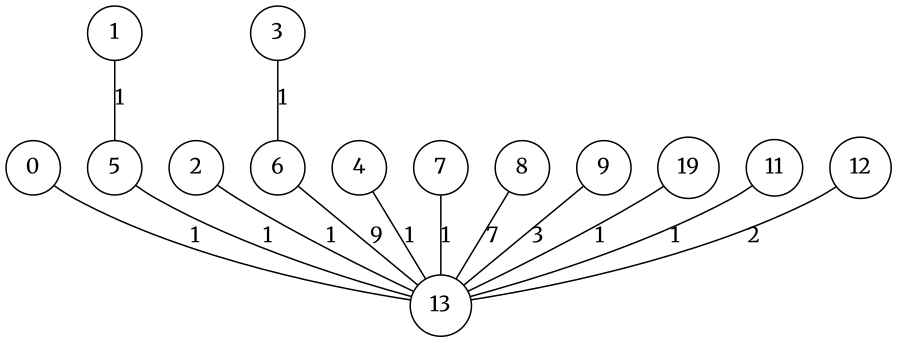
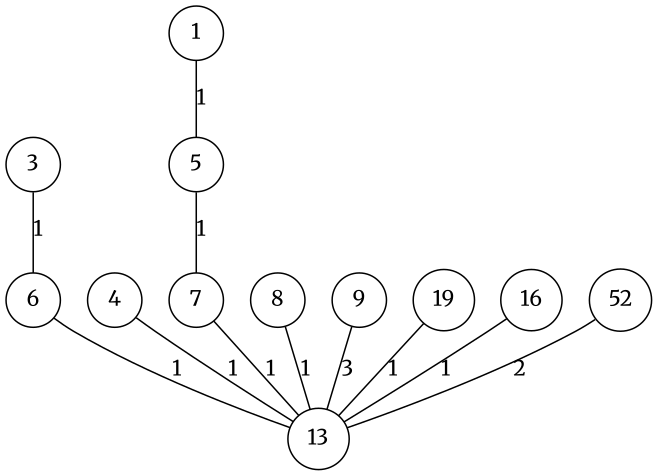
(33, 168) -> none
(196, 168) -> none
(774, 168) -> (531, 300)
(861, 168) -> (620, 300)
(377, 237) -> (177, 370)
(493, 237) -> (306, 370)
(270, 251) -> (196, 233)
